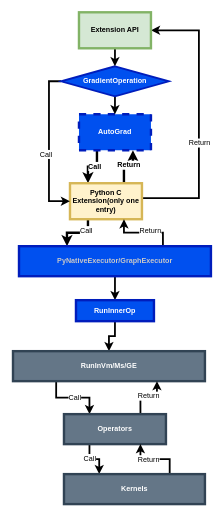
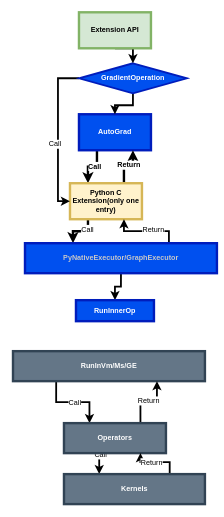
(115, 81) -> (133, 78)
(199, 123) -> none
(115, 132) -> (115, 132)
(115, 261) -> (121, 258)
(115, 335) -> none
(115, 429) -> (115, 438)
